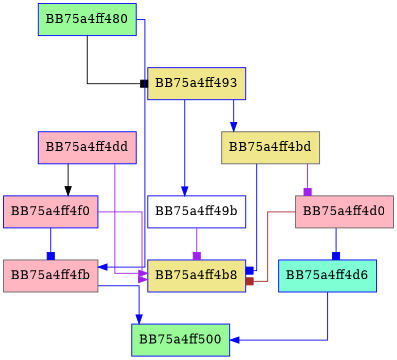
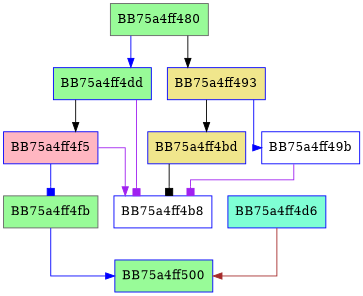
(87, 20) -> (159, 20)
(89, 84) -> (188, 47)
(234, 111) -> (207, 111)
(87, 148) -> (102, 84)
(271, 148) -> (197, 148)
(145, 158) -> (131, 47)
(51, 212) -> (51, 148)
(345, 212) -> none
(257, 218) -> (169, 175)
(115, 231) -> (137, 143)
(51, 276) -> (51, 212)
(197, 276) -> (163, 212)
(307, 340) -> (273, 276)
